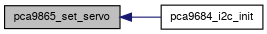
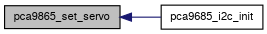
(212, 17) -> (212, 17)
